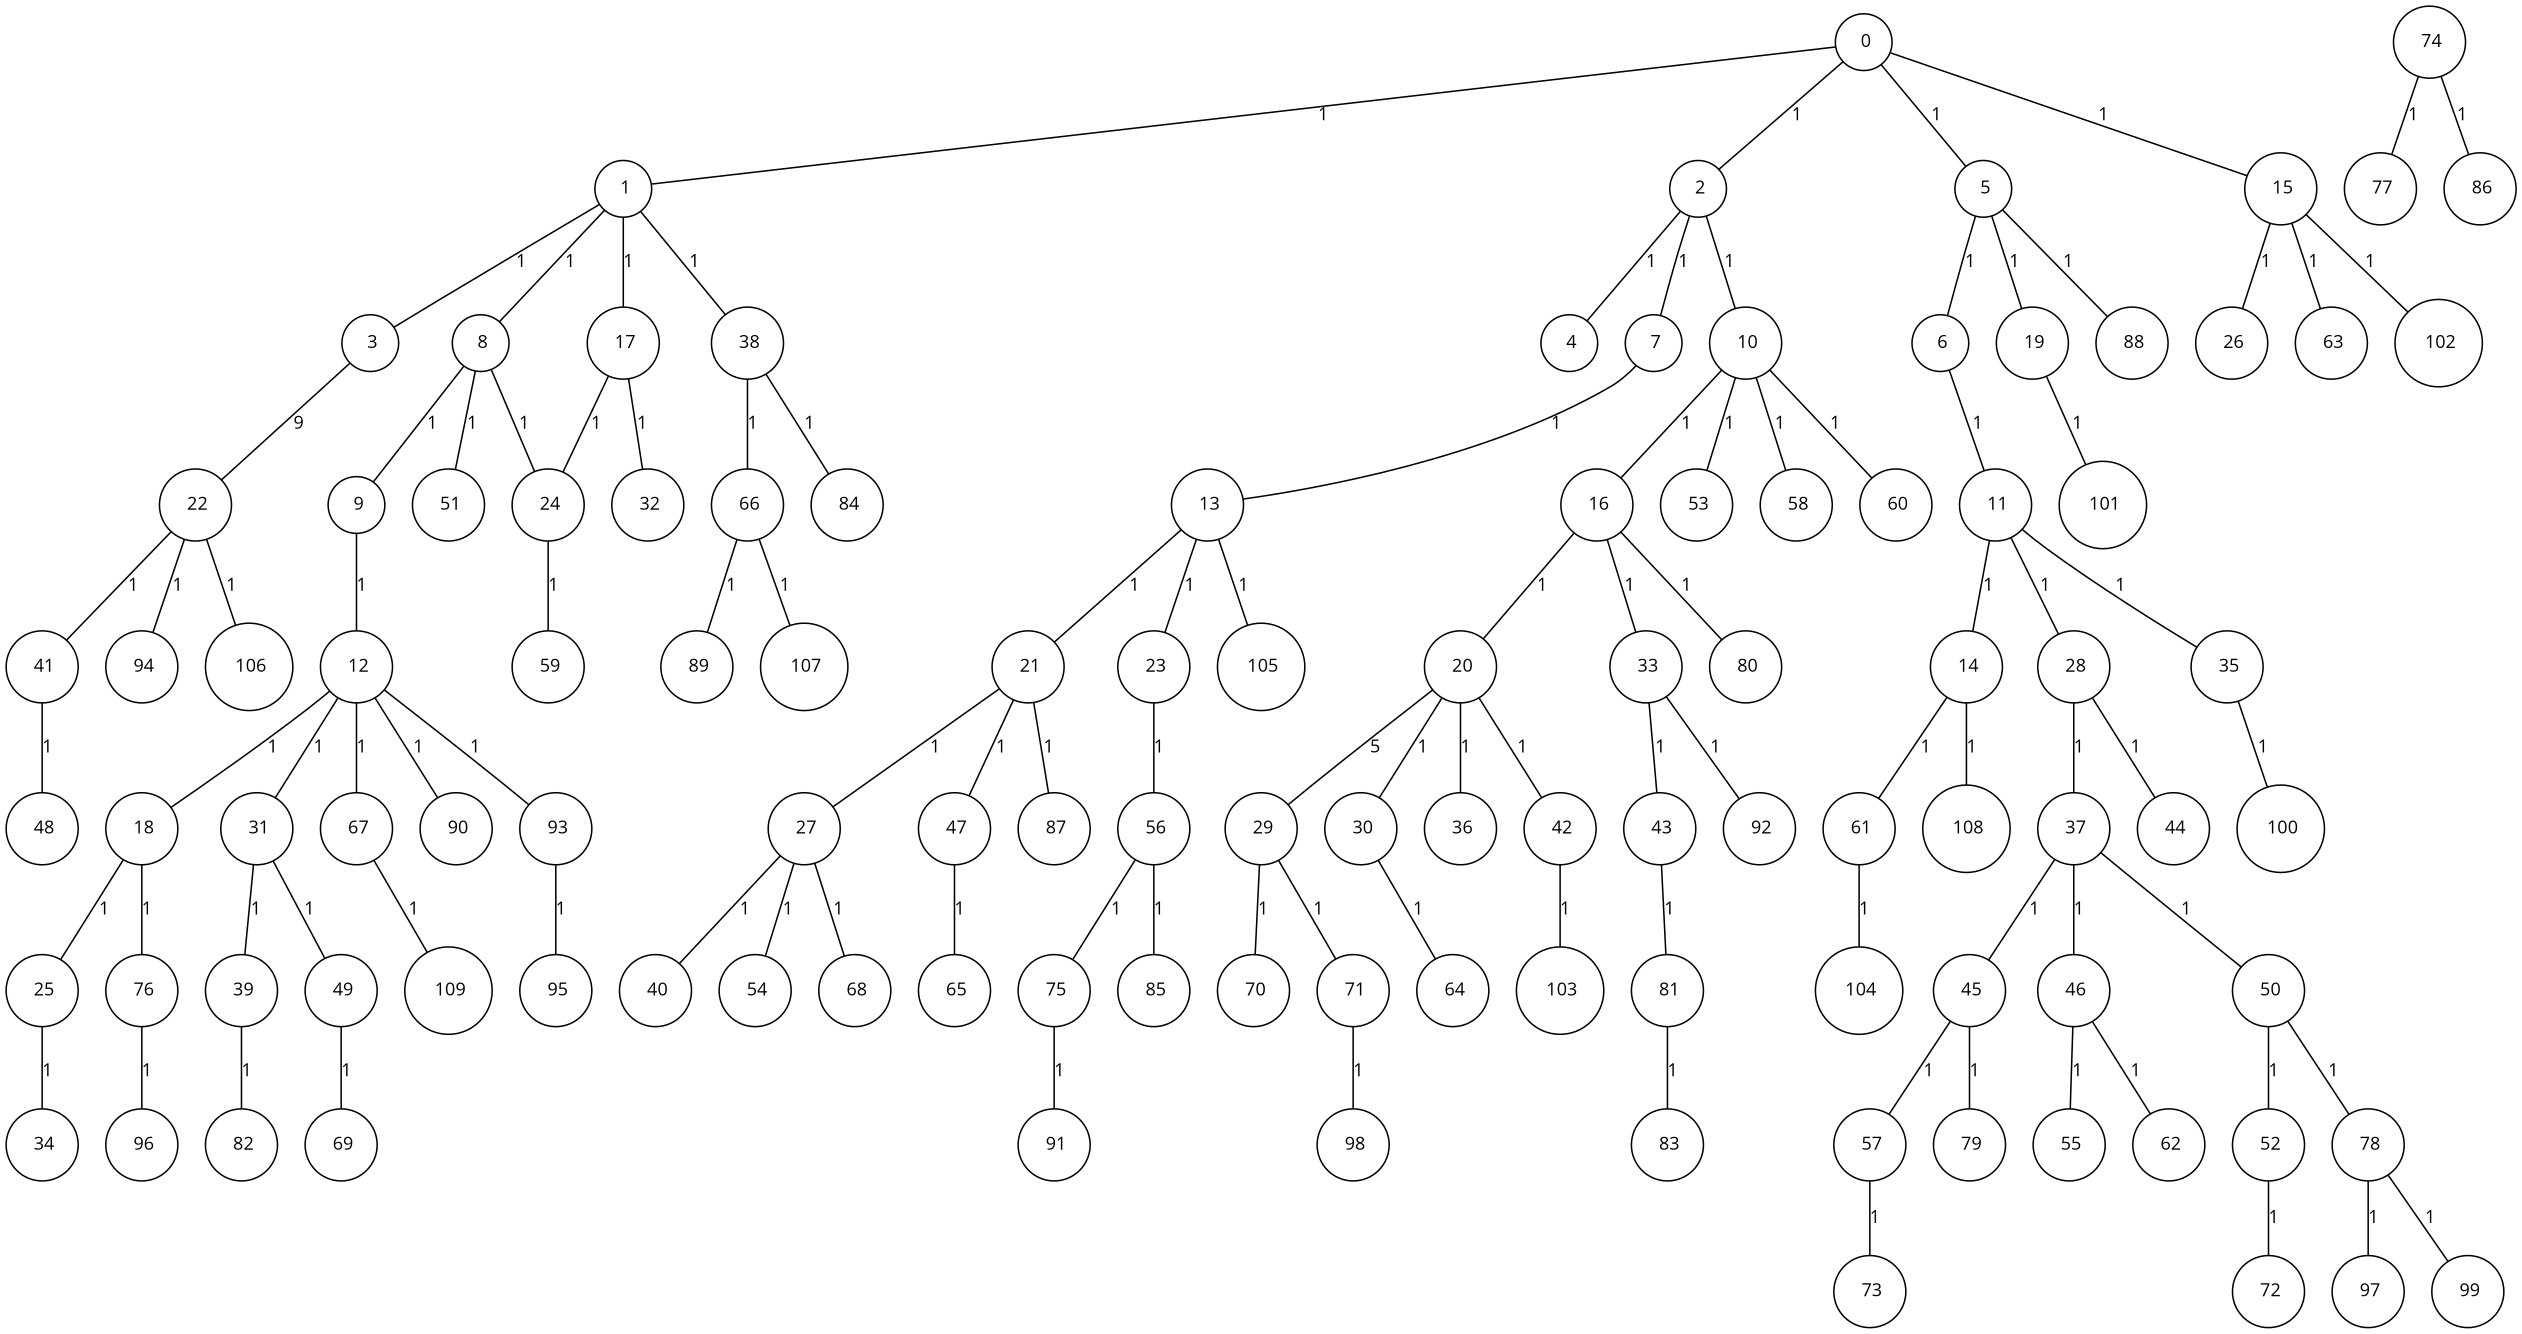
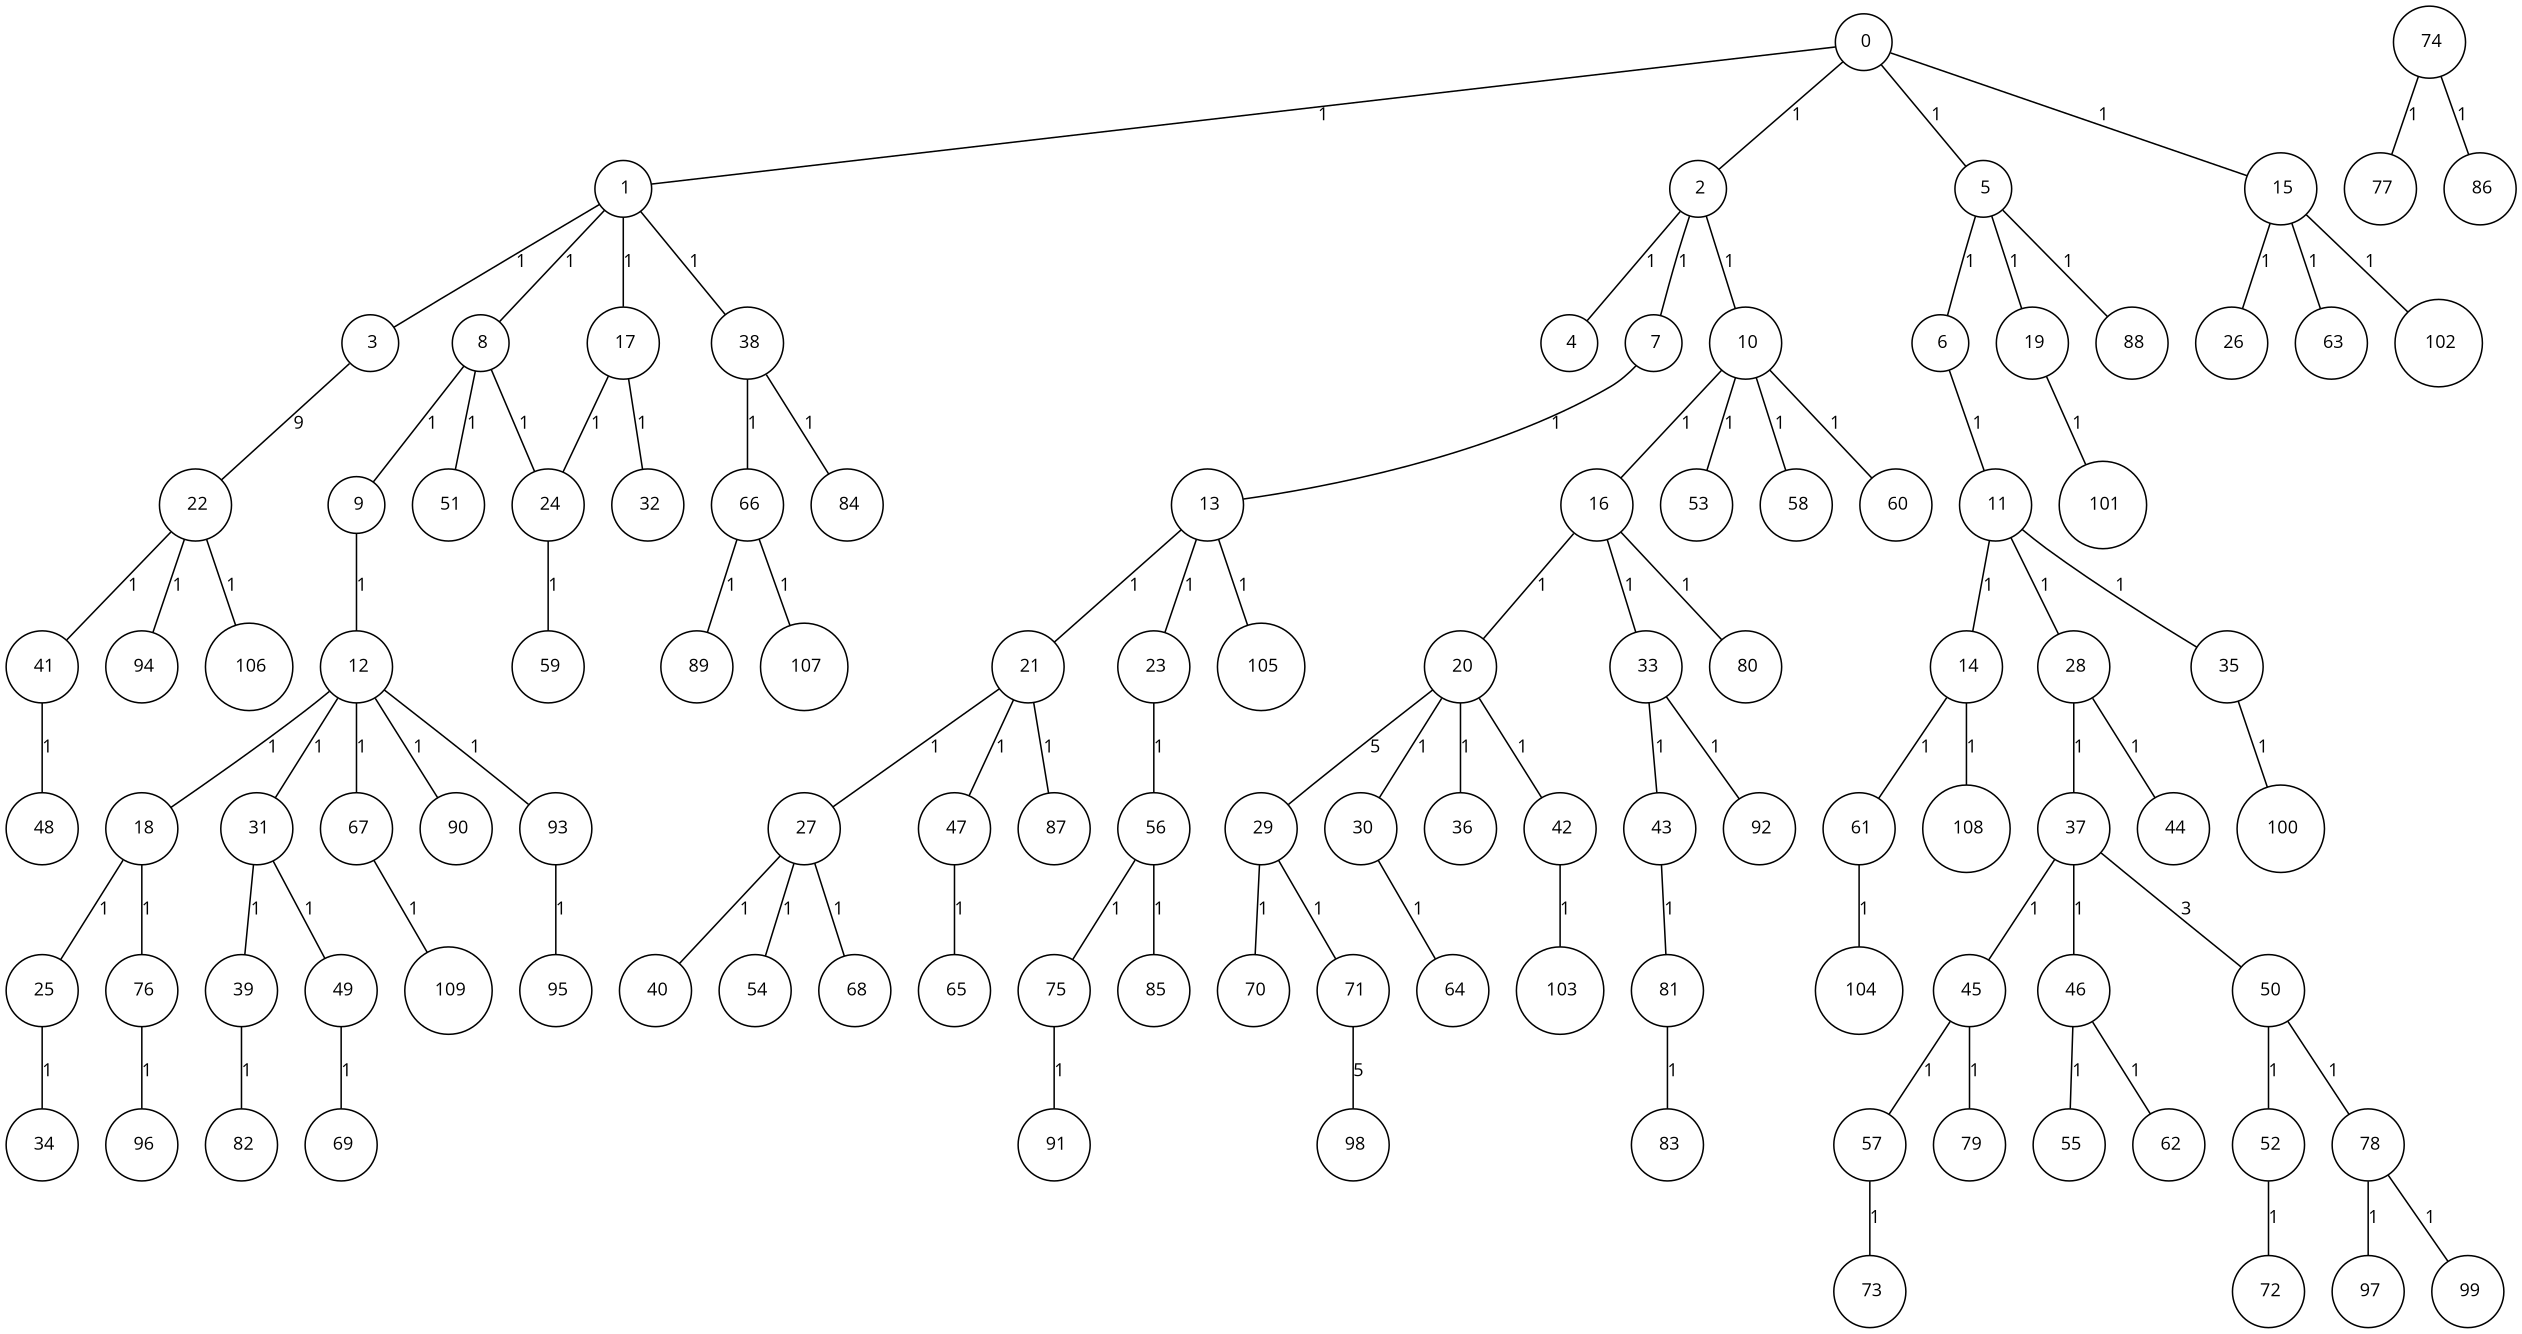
(2187, 910) -> (2187, 910)
(1359, 1072) -> (1359, 1072)
